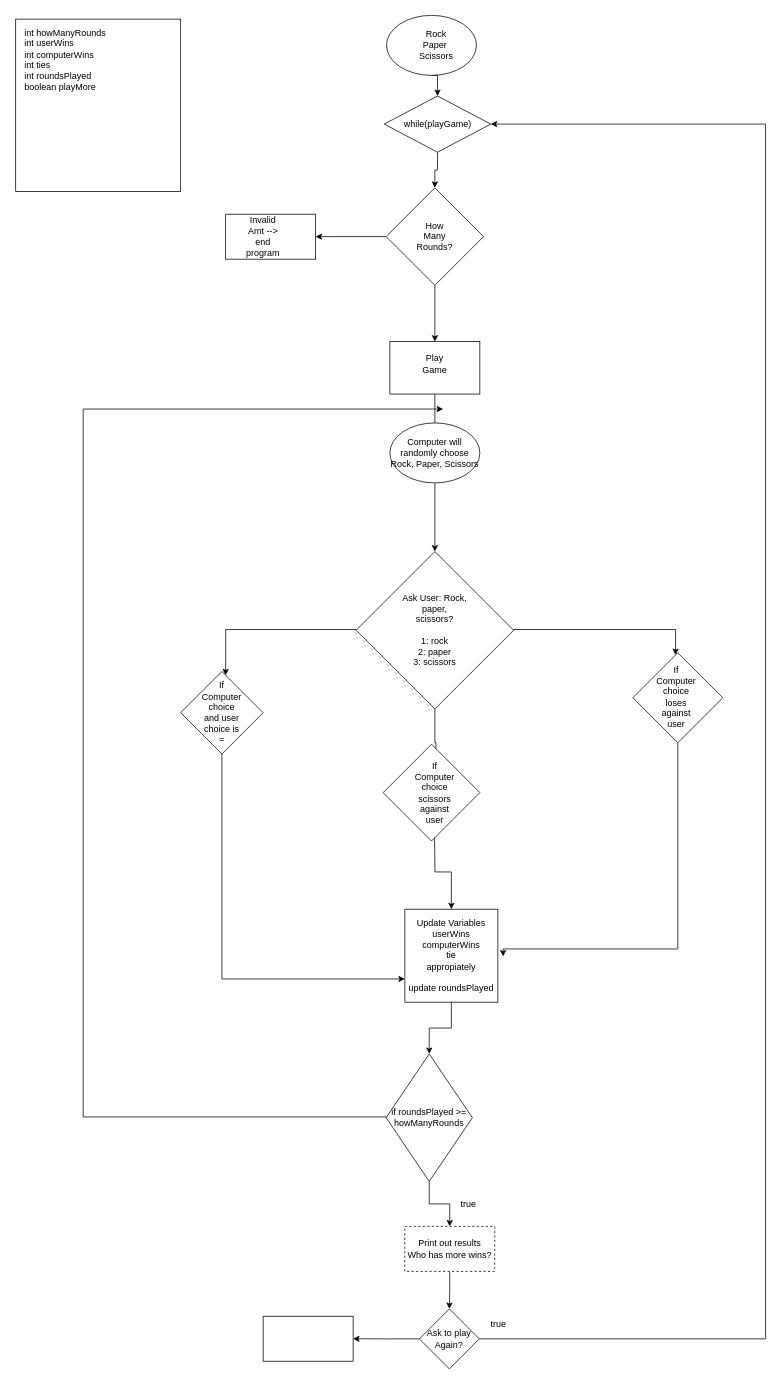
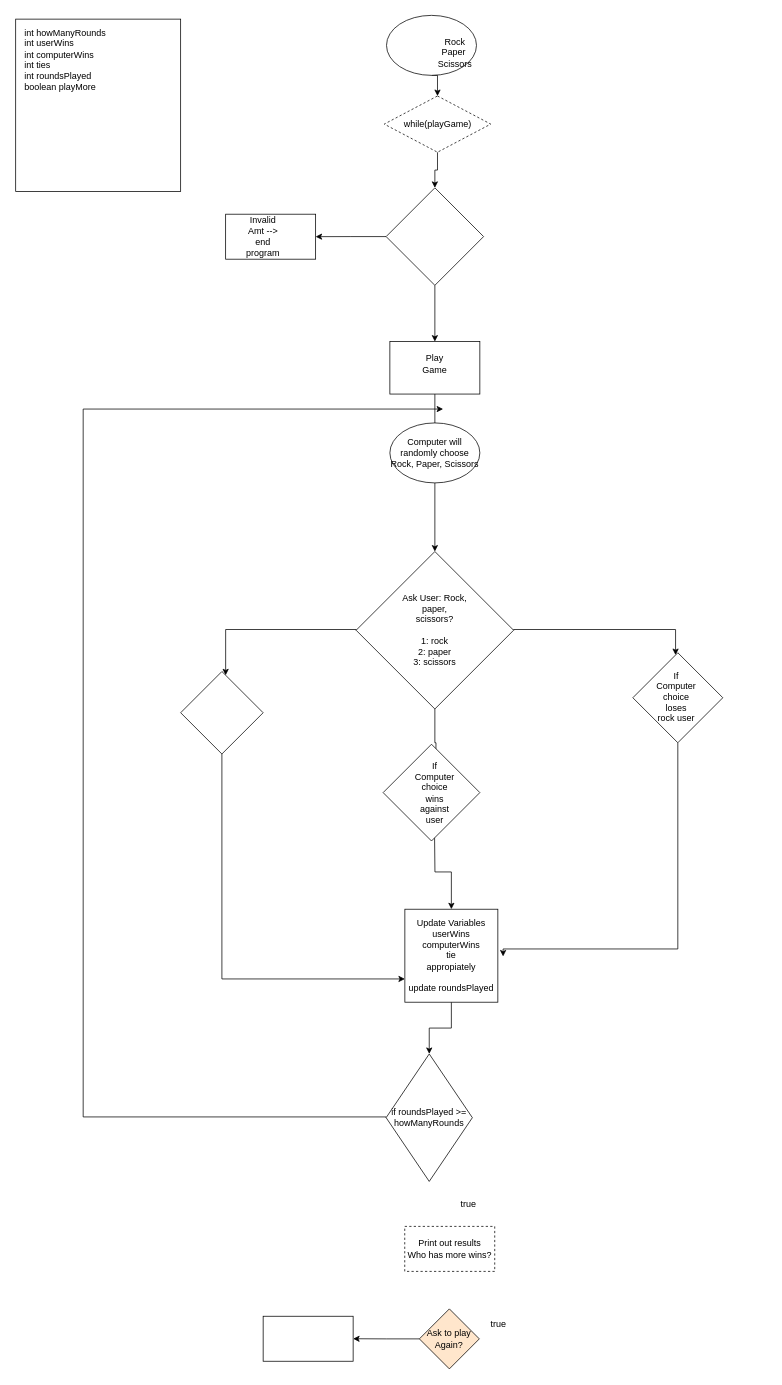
(436, 45) -> (455, 53)
(437, 124) -> (437, 124)
(435, 237) -> none
(676, 697) -> (676, 697)
(222, 713) -> none
(765, 732) -> none
(435, 793) -> (435, 793)
(429, 1194) -> none
(449, 1288) -> none
(449, 1339) -> (449, 1339)
